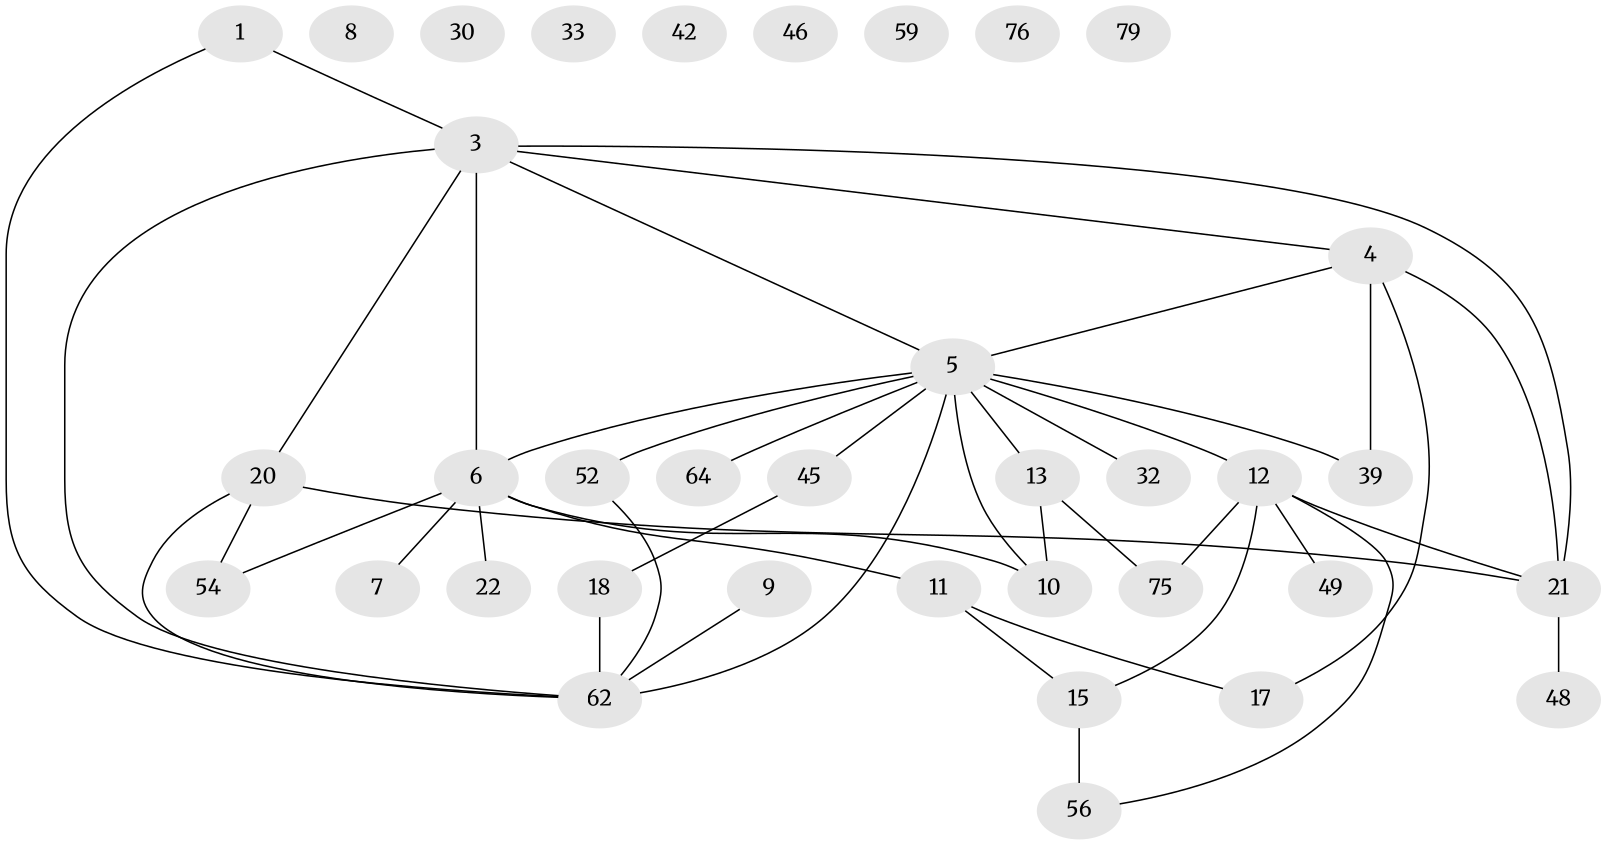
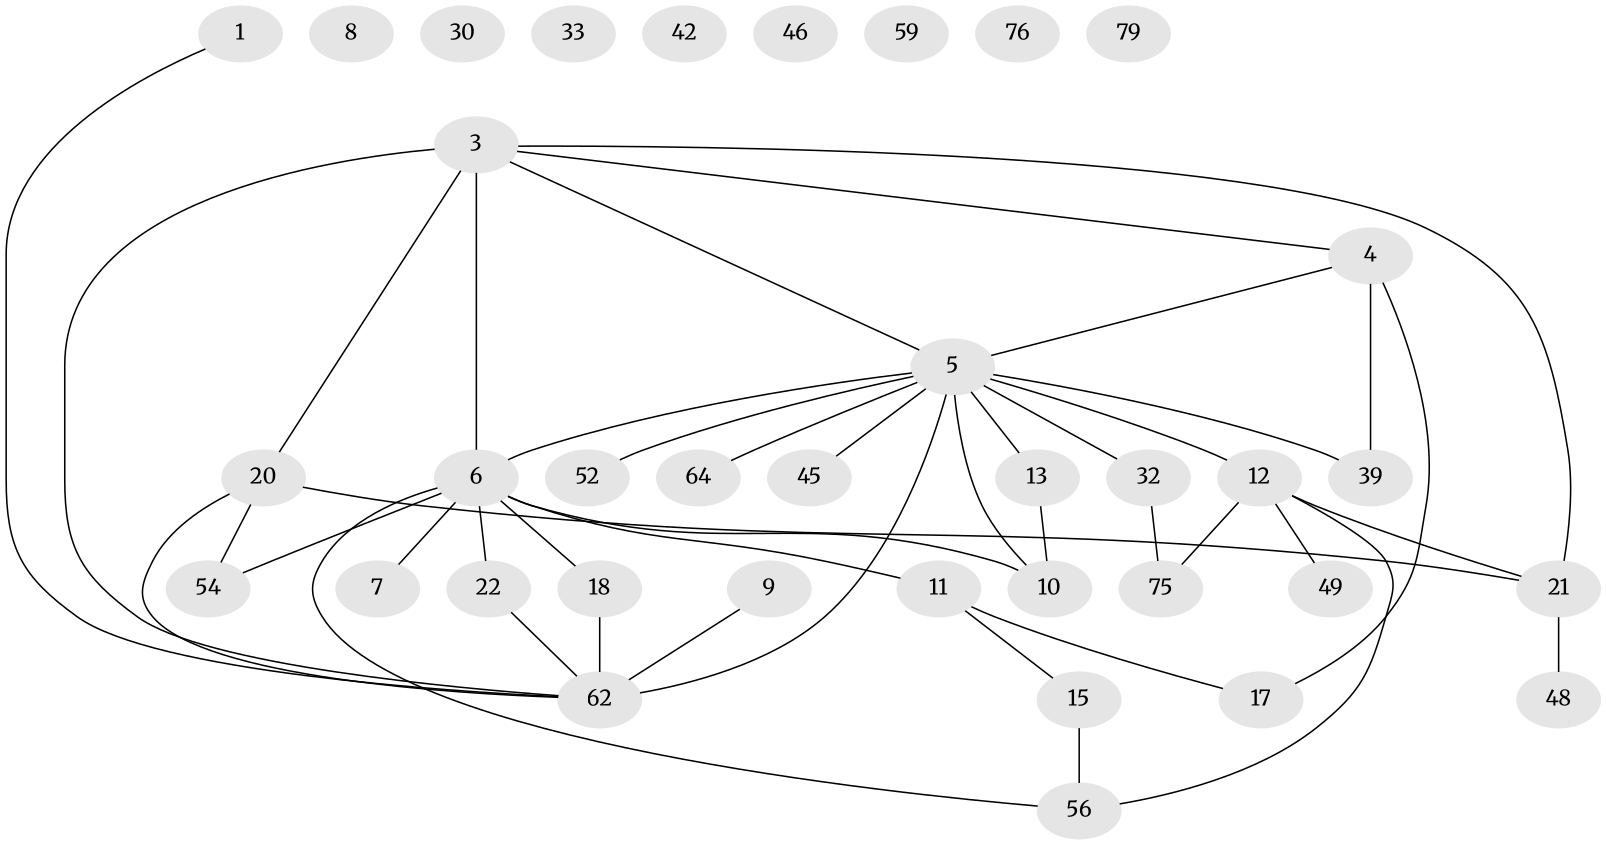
(358, 90) -> none
(1524, 392) -> none
(730, 520) -> (538, 533)
(1096, 530) -> (1155, 532)
(661, 586) -> (544, 644)
(1215, 618) -> none
none -> (568, 734)
